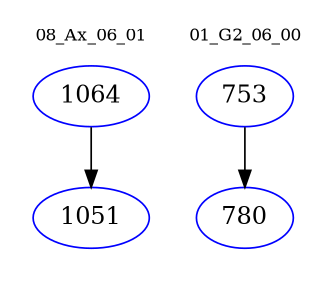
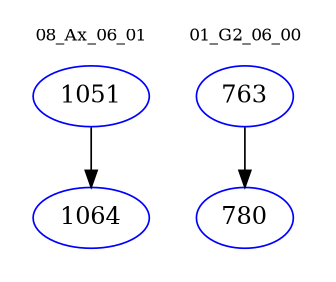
(245, 96) -> (245, 96)
(91, 149) -> (91, 149)
